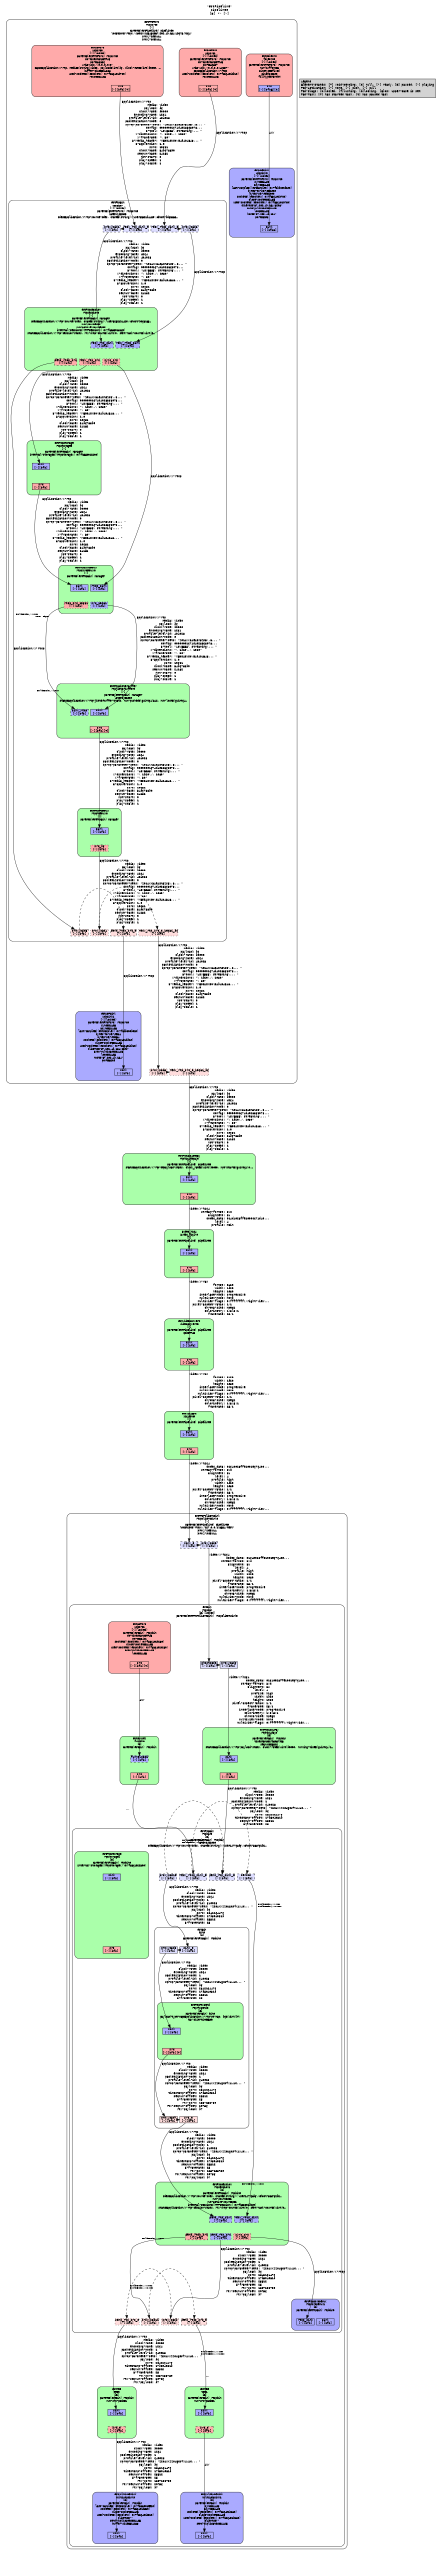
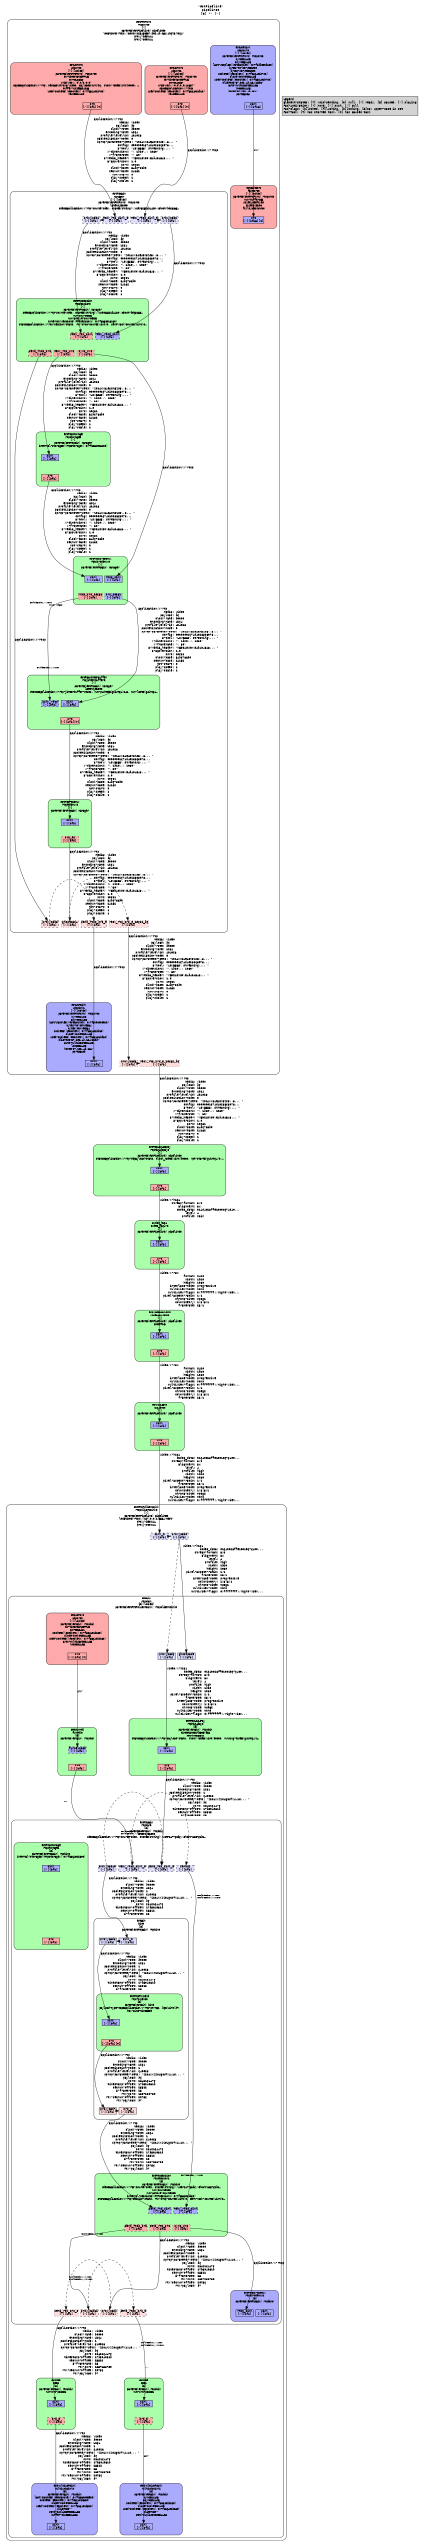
(269, 157) -> (253, 161)
(102, 345) -> (82, 336)
(99, 933) -> (70, 924)
(218, 1665) -> (174, 1592)
(221, 2237) -> (160, 2228)
